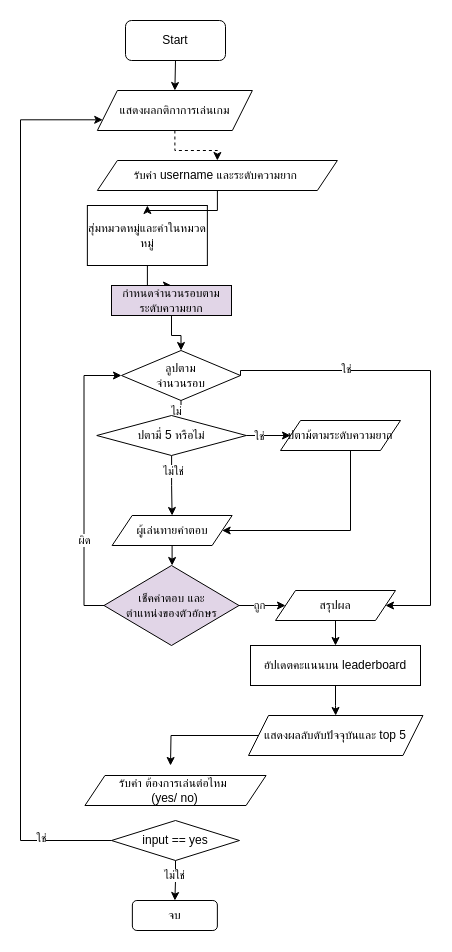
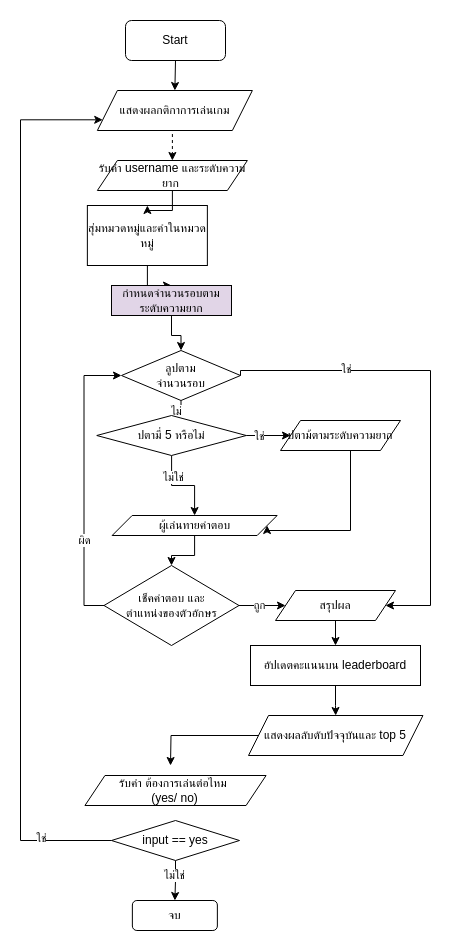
(217, 176) -> (172, 176)
(172, 531) -> (195, 526)
(172, 606) -> (172, 606)
